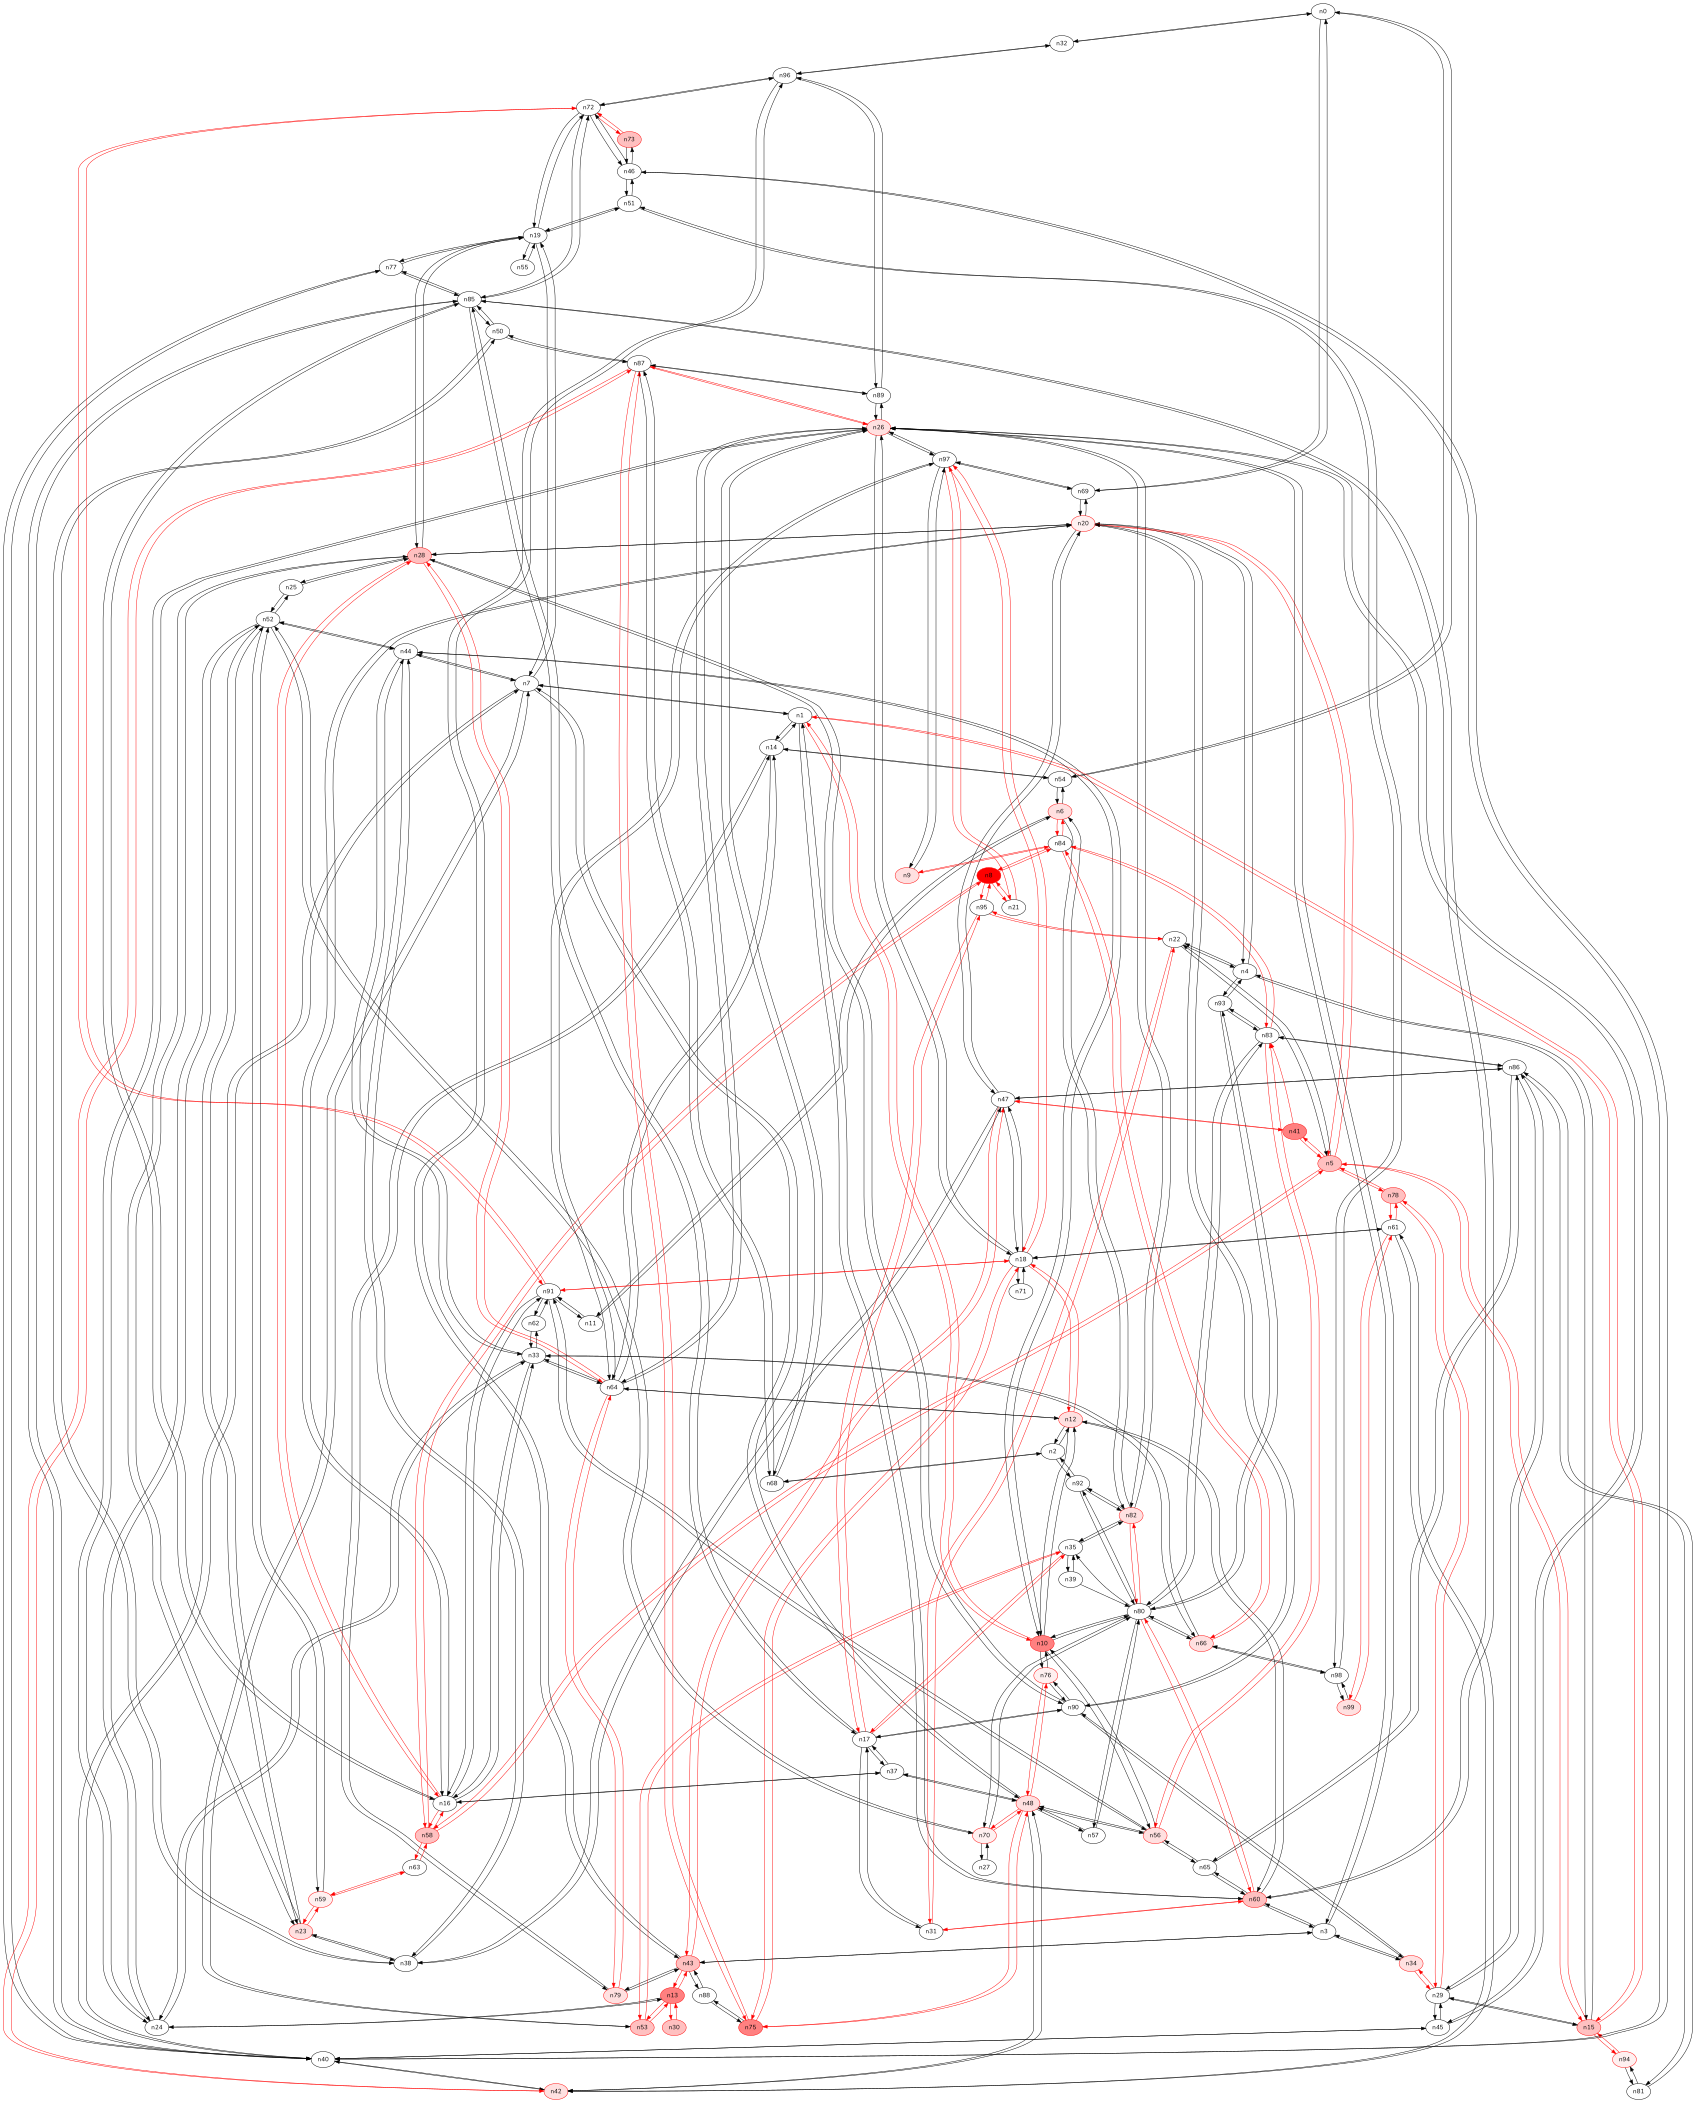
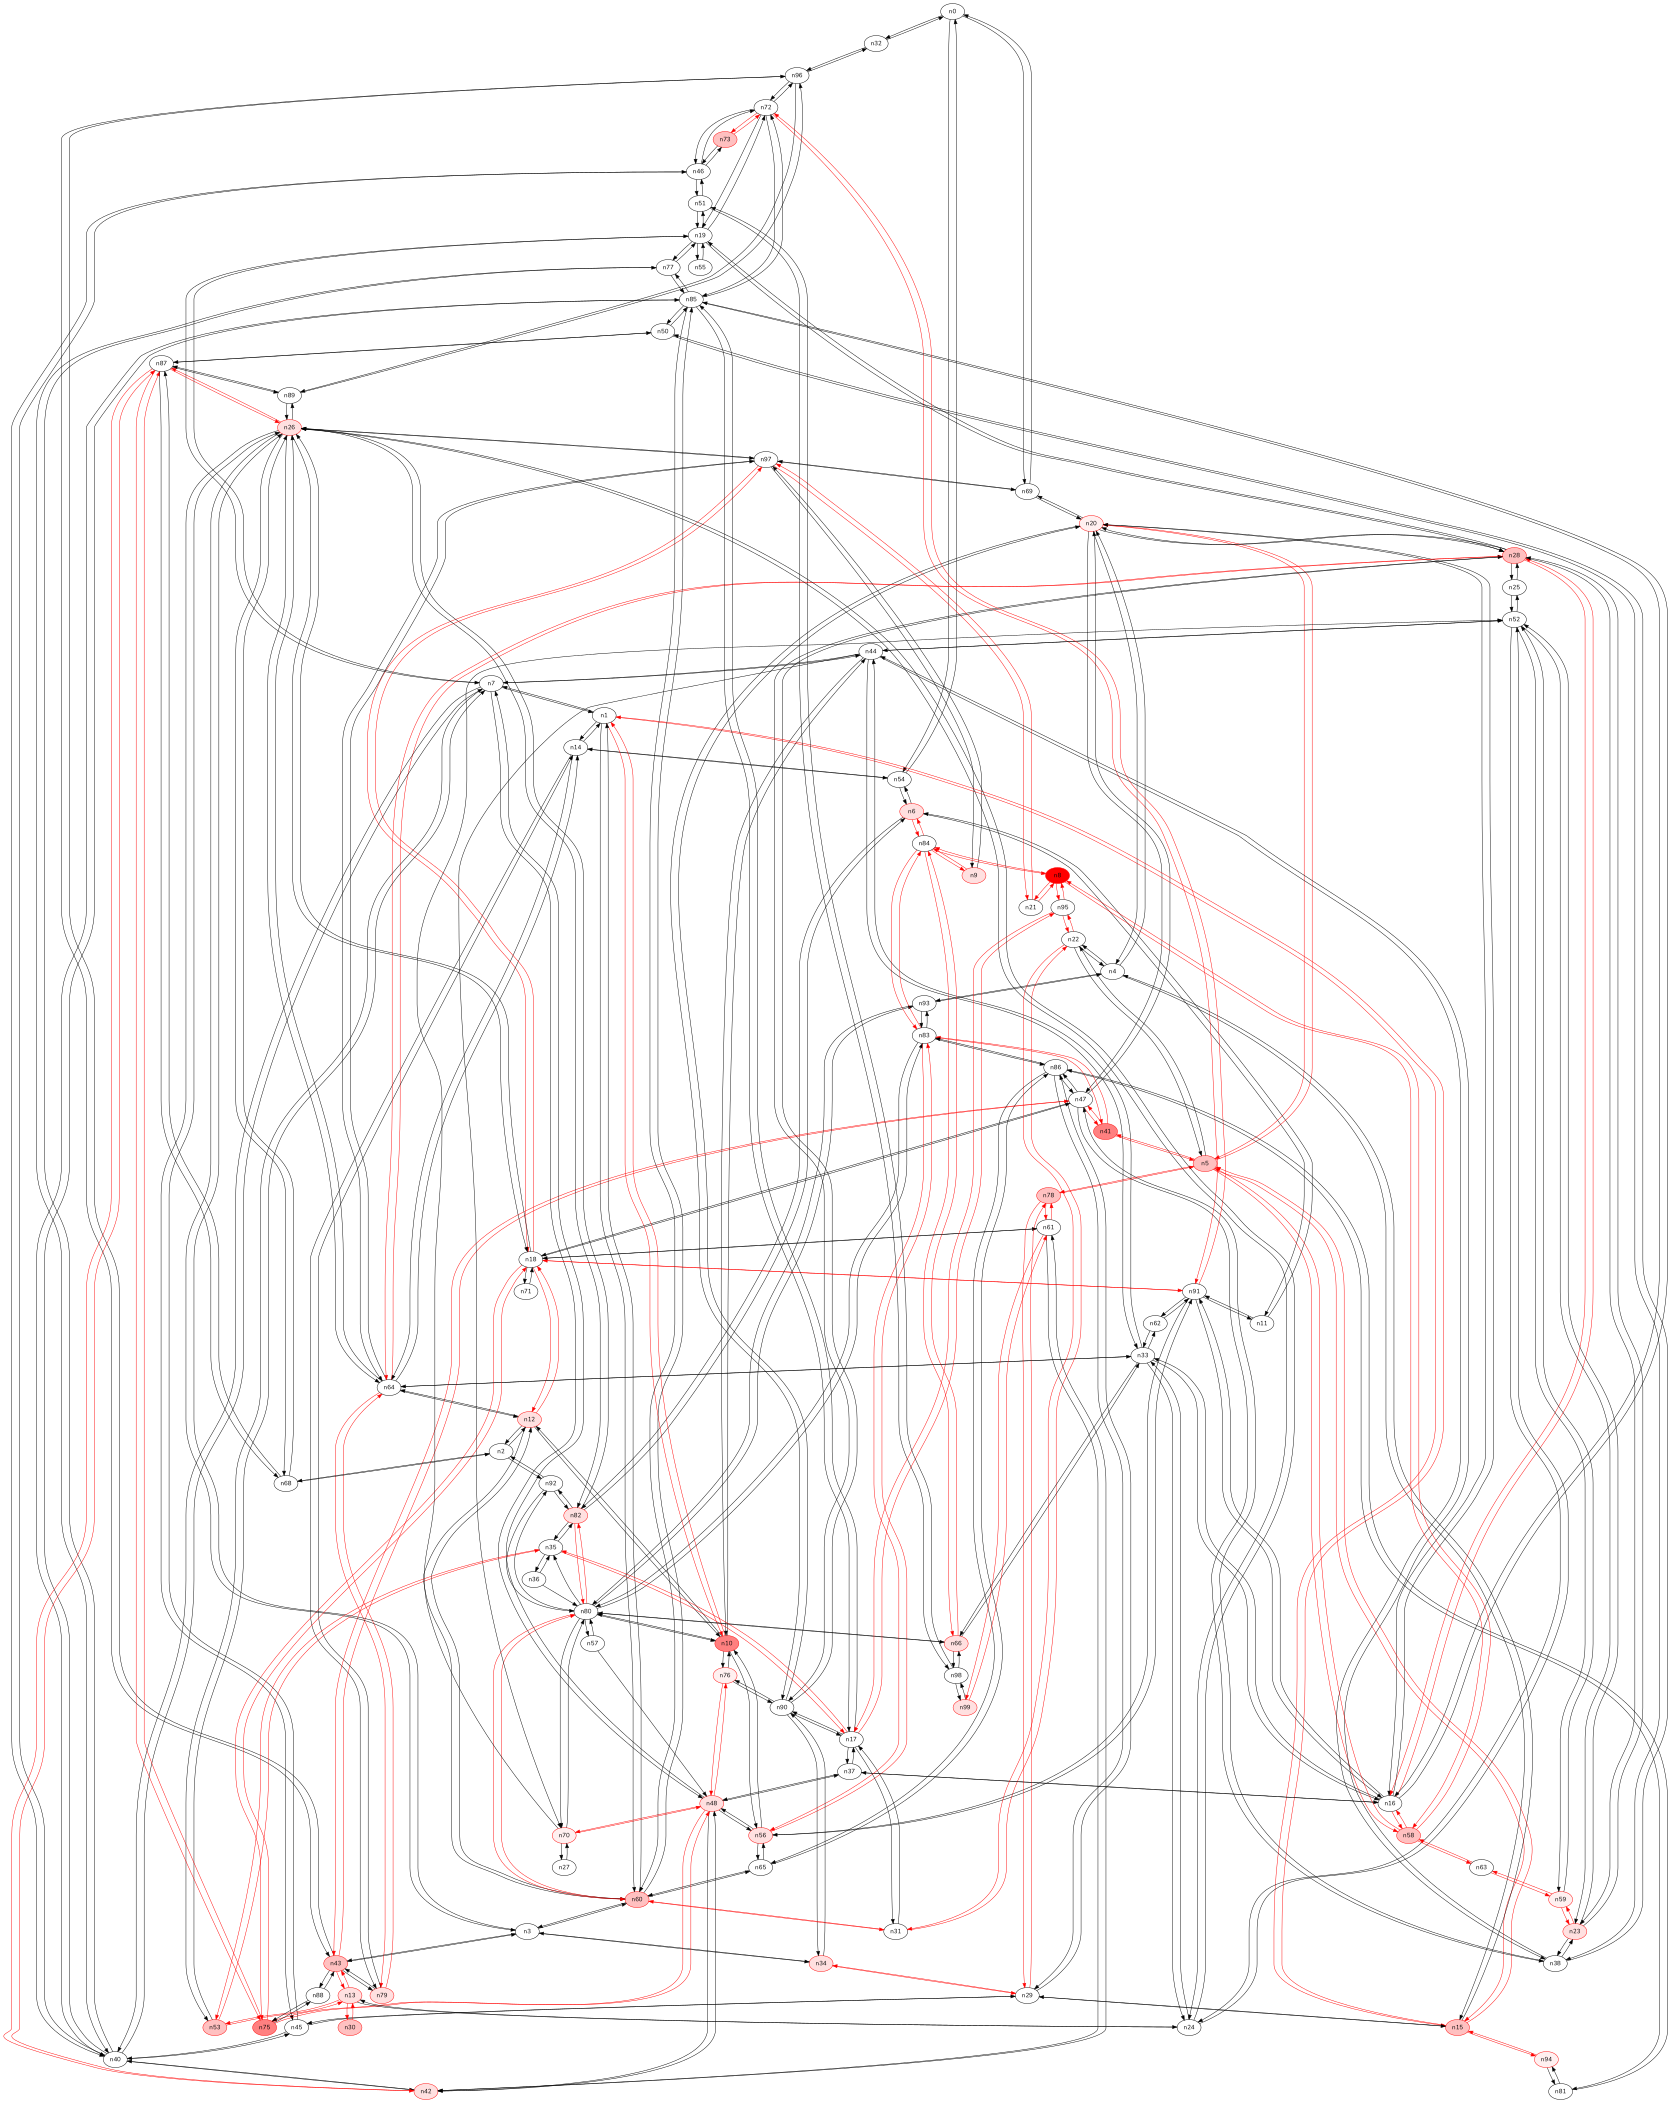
none -> (1071, 1062)
(602, 1276) -> (468, 1109)
(1071, 1580) -> (534, 1580)
(1058, 1820) -> none
(672, 1996) -> (350, 1996)
